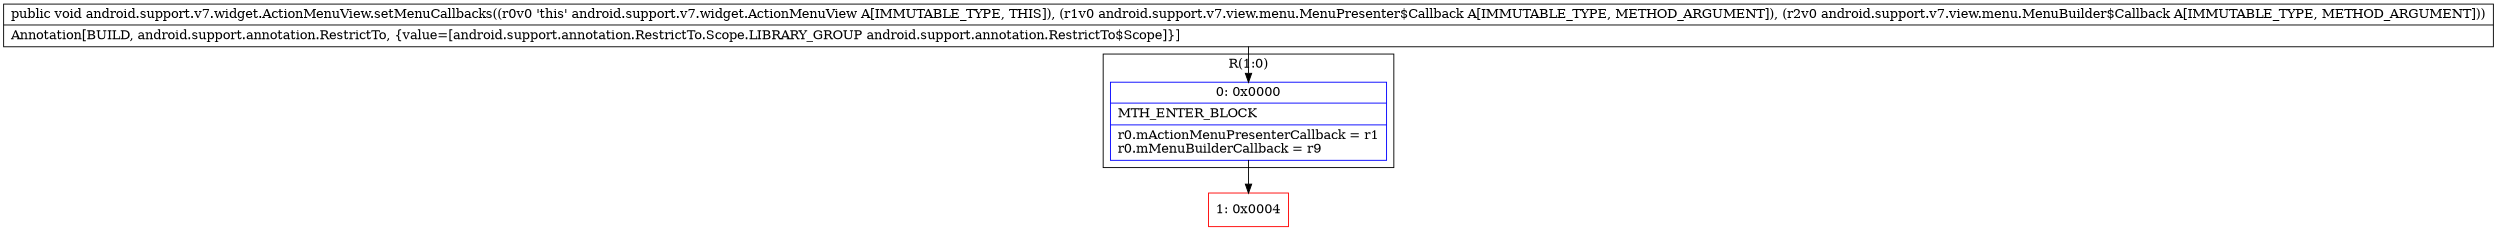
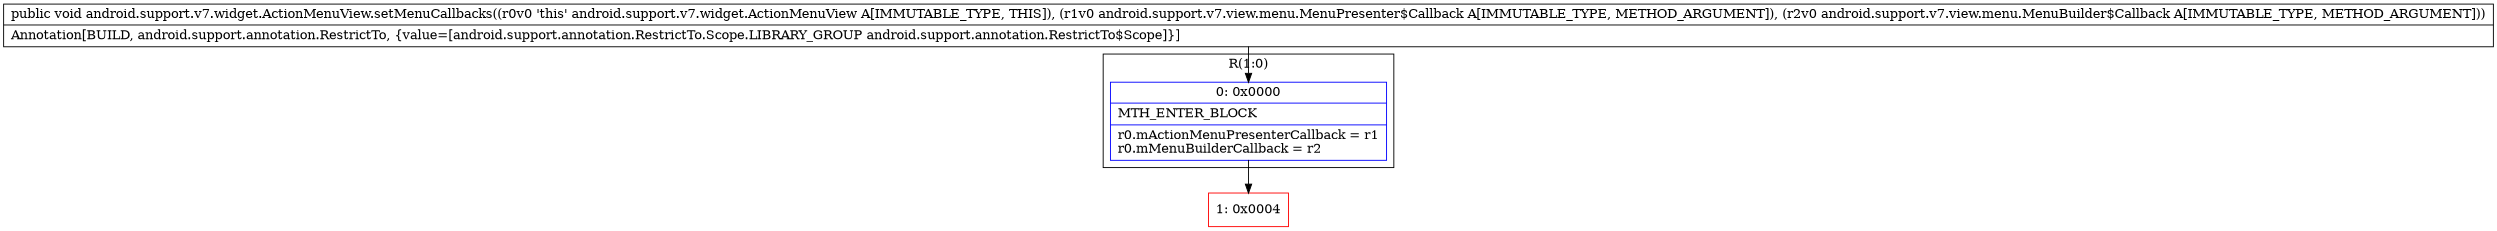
(1220, 149) -> (1220, 149)
